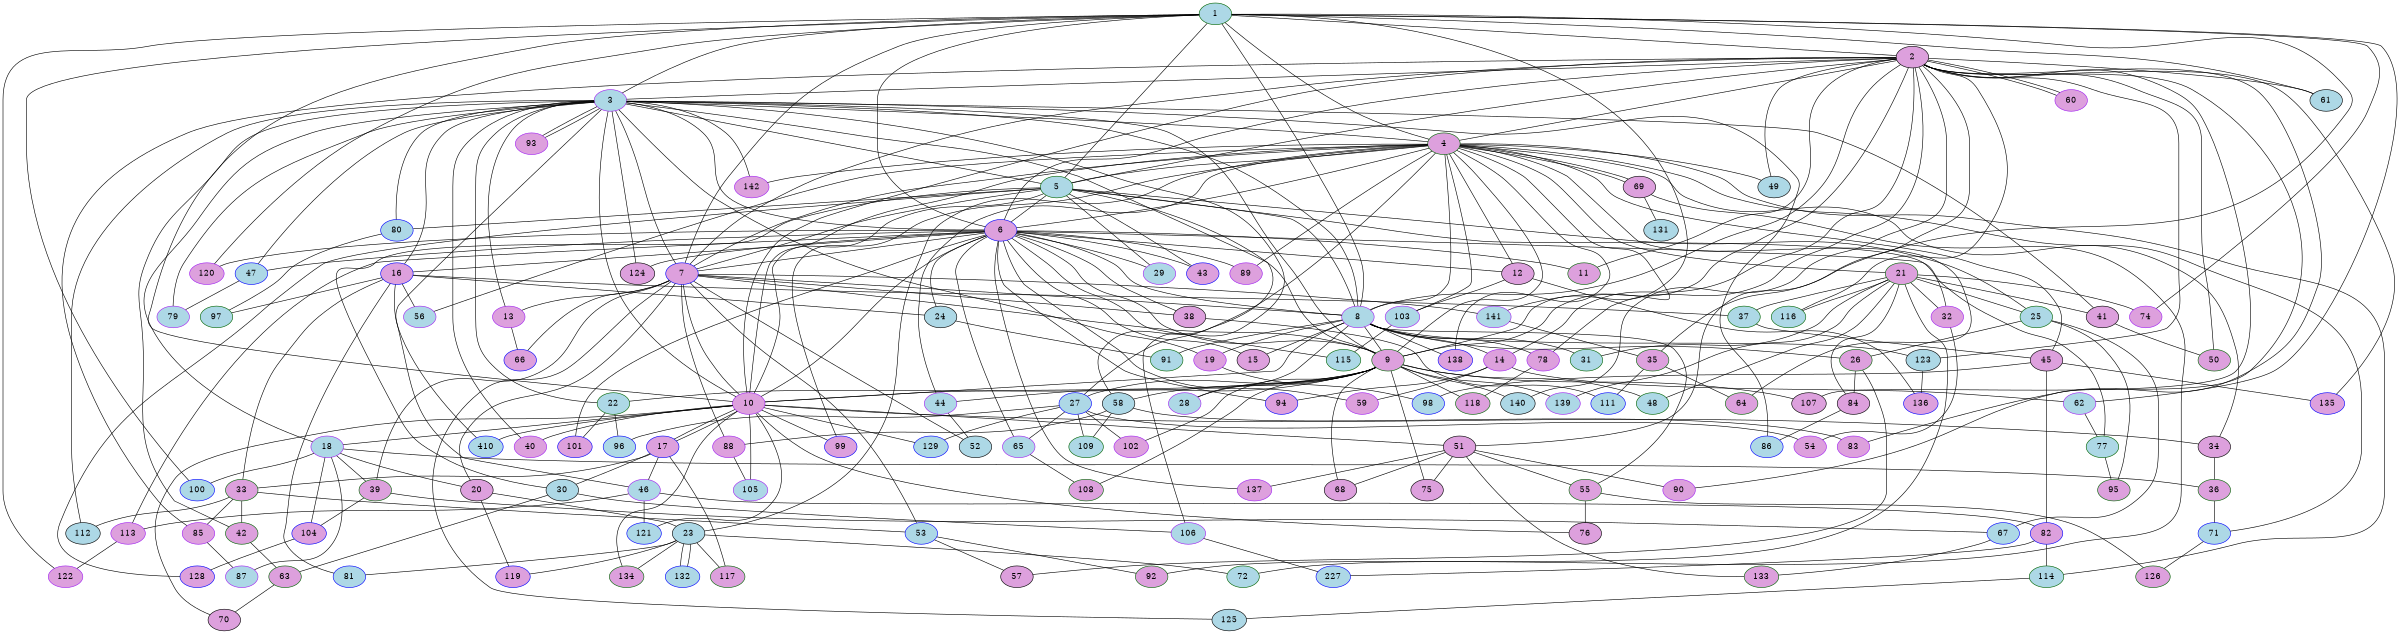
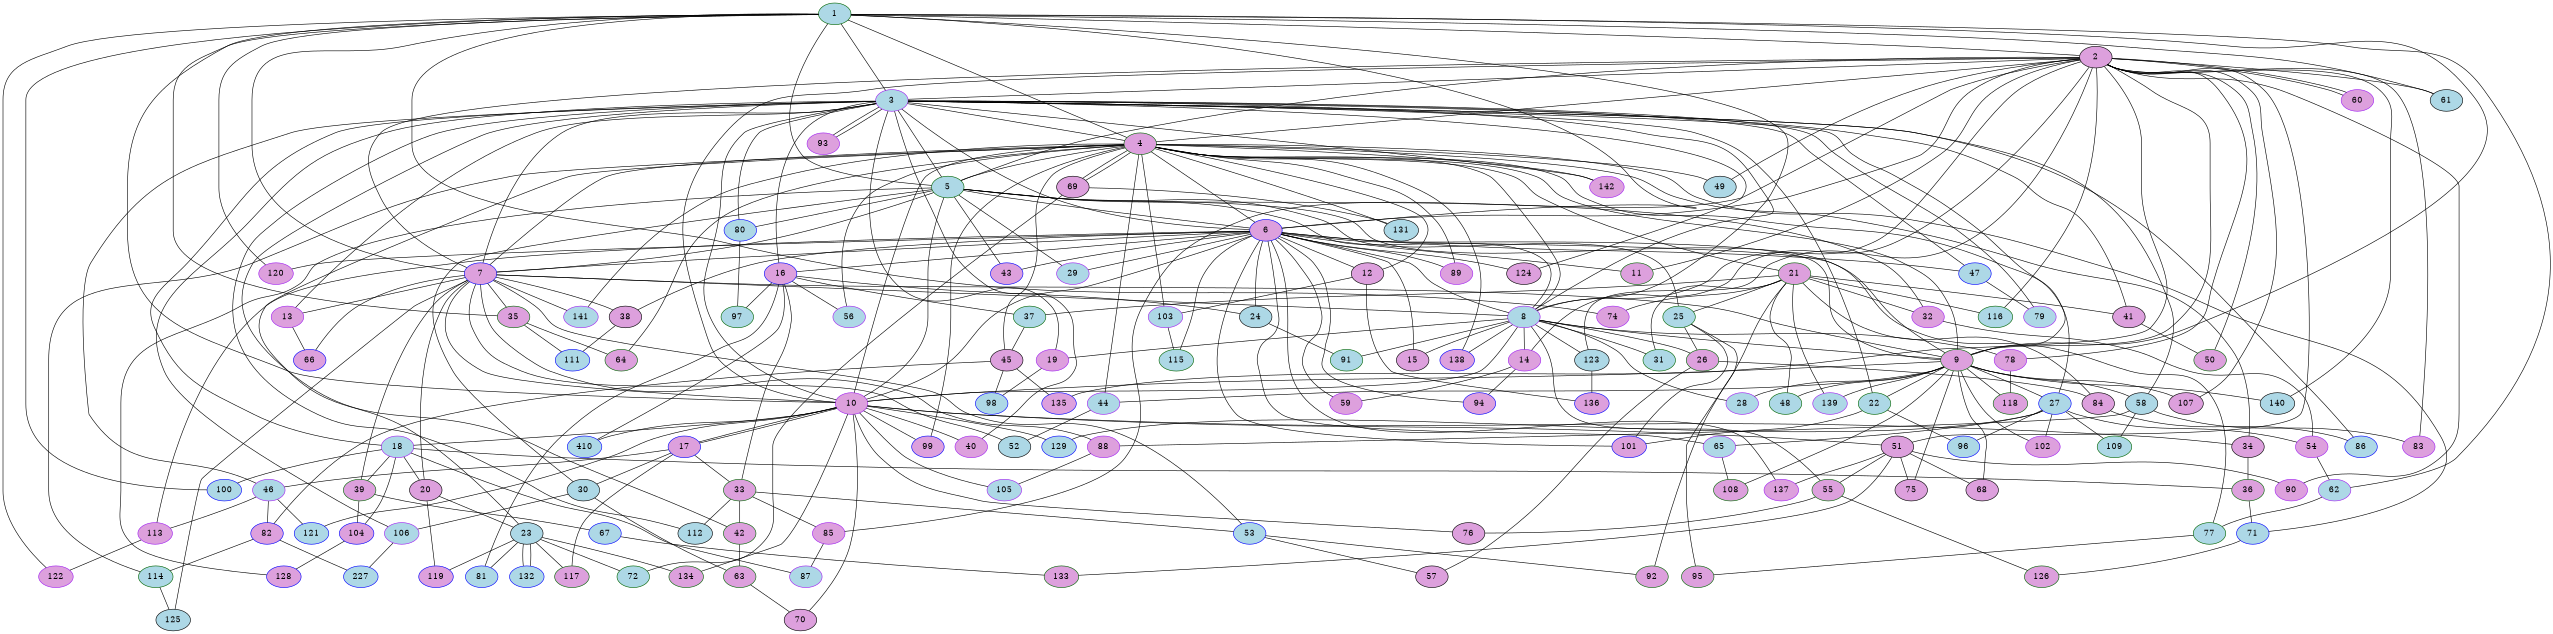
none -> (1272, 185)
(1574, 339) -> (497, 295)
(1787, 389) -> (2323, 469)
(2158, 446) -> (1704, 384)
